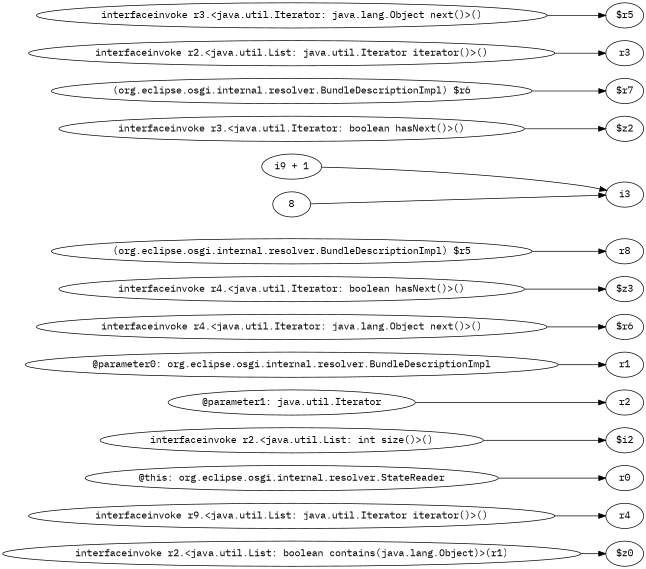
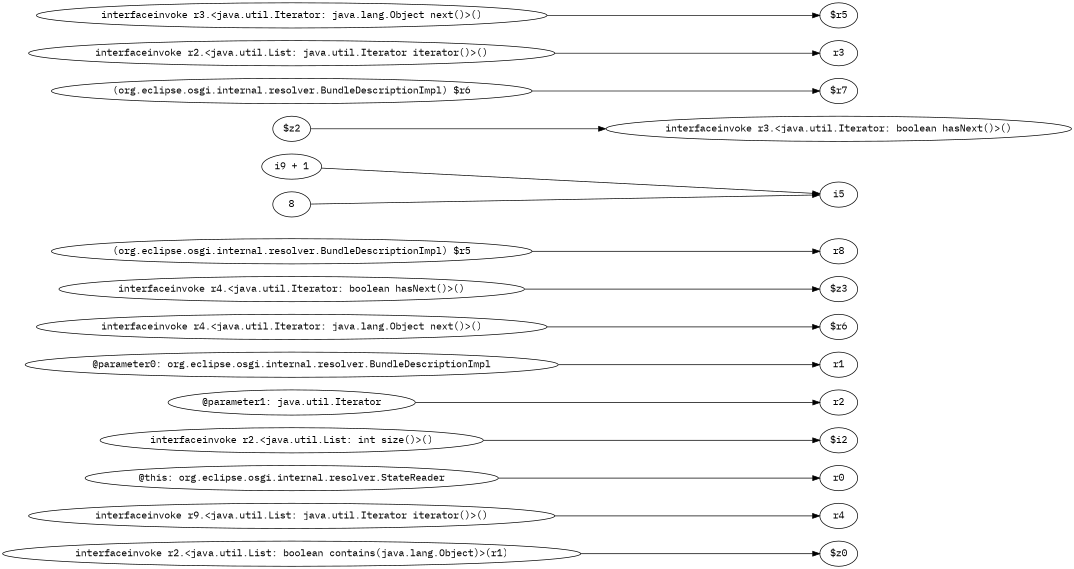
(562, 129) -> (455, 129)
(625, 195) -> (839, 195)
